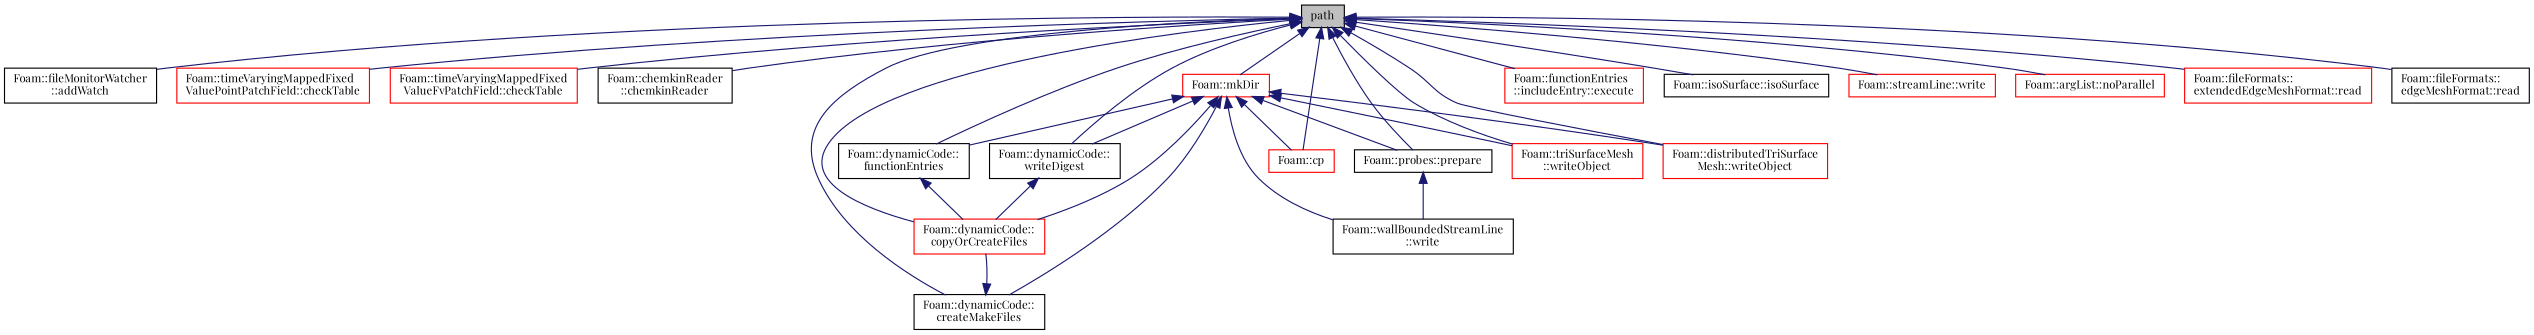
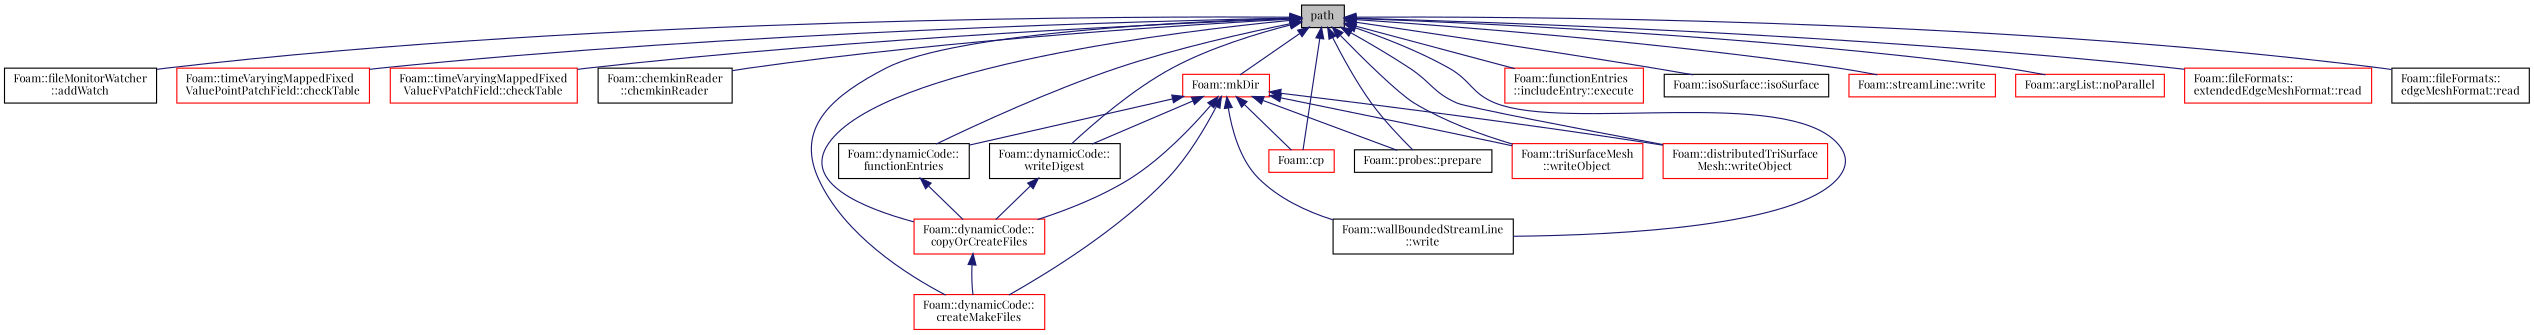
(1423, 202) -> (1775, 118)
(987, 269) -> (972, 280)
(979, 312) -> (979, 312)
